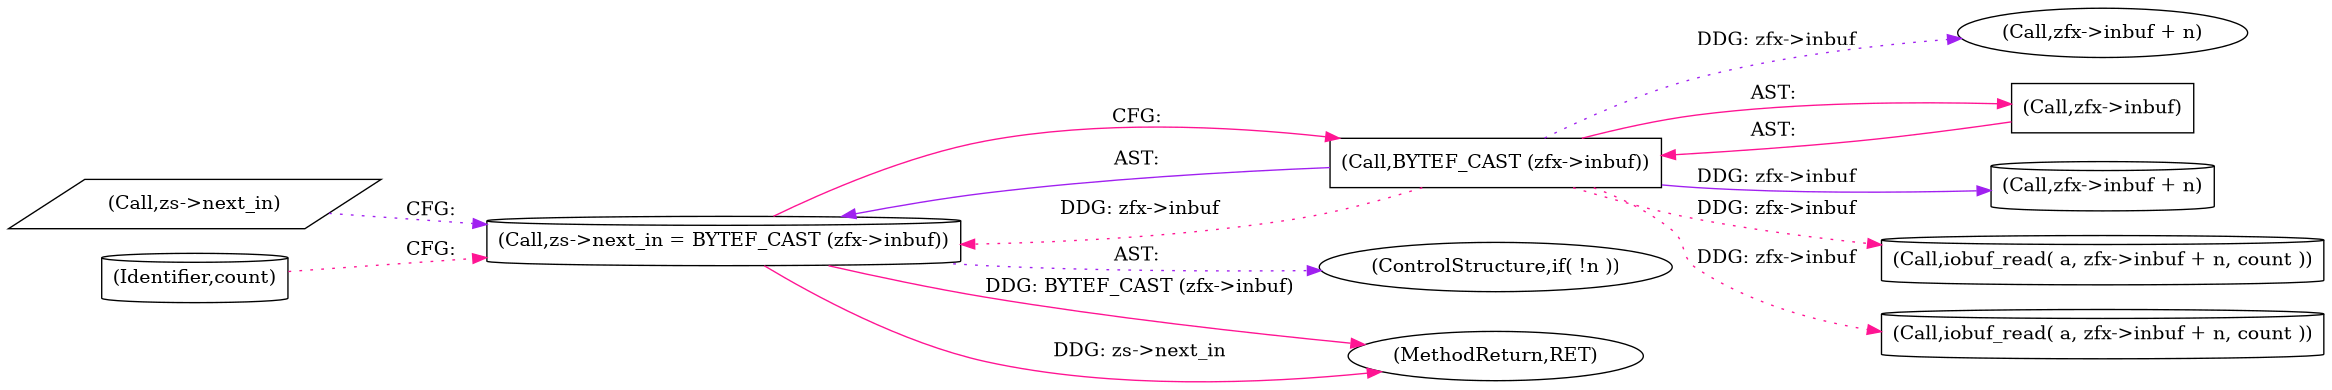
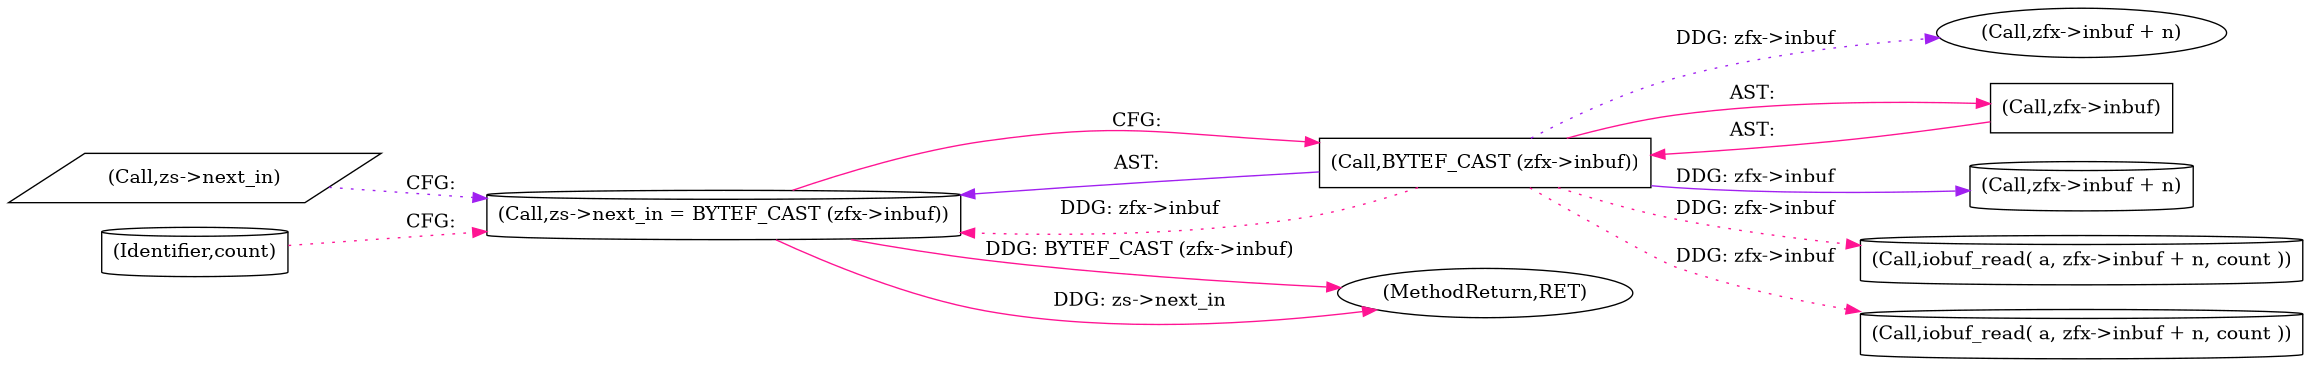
(1496, 267) -> none
